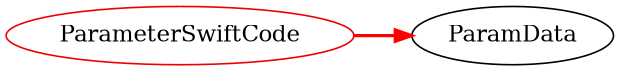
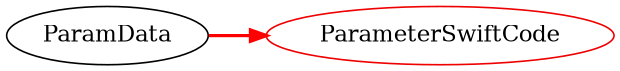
(374, 36) -> (230, 36)
